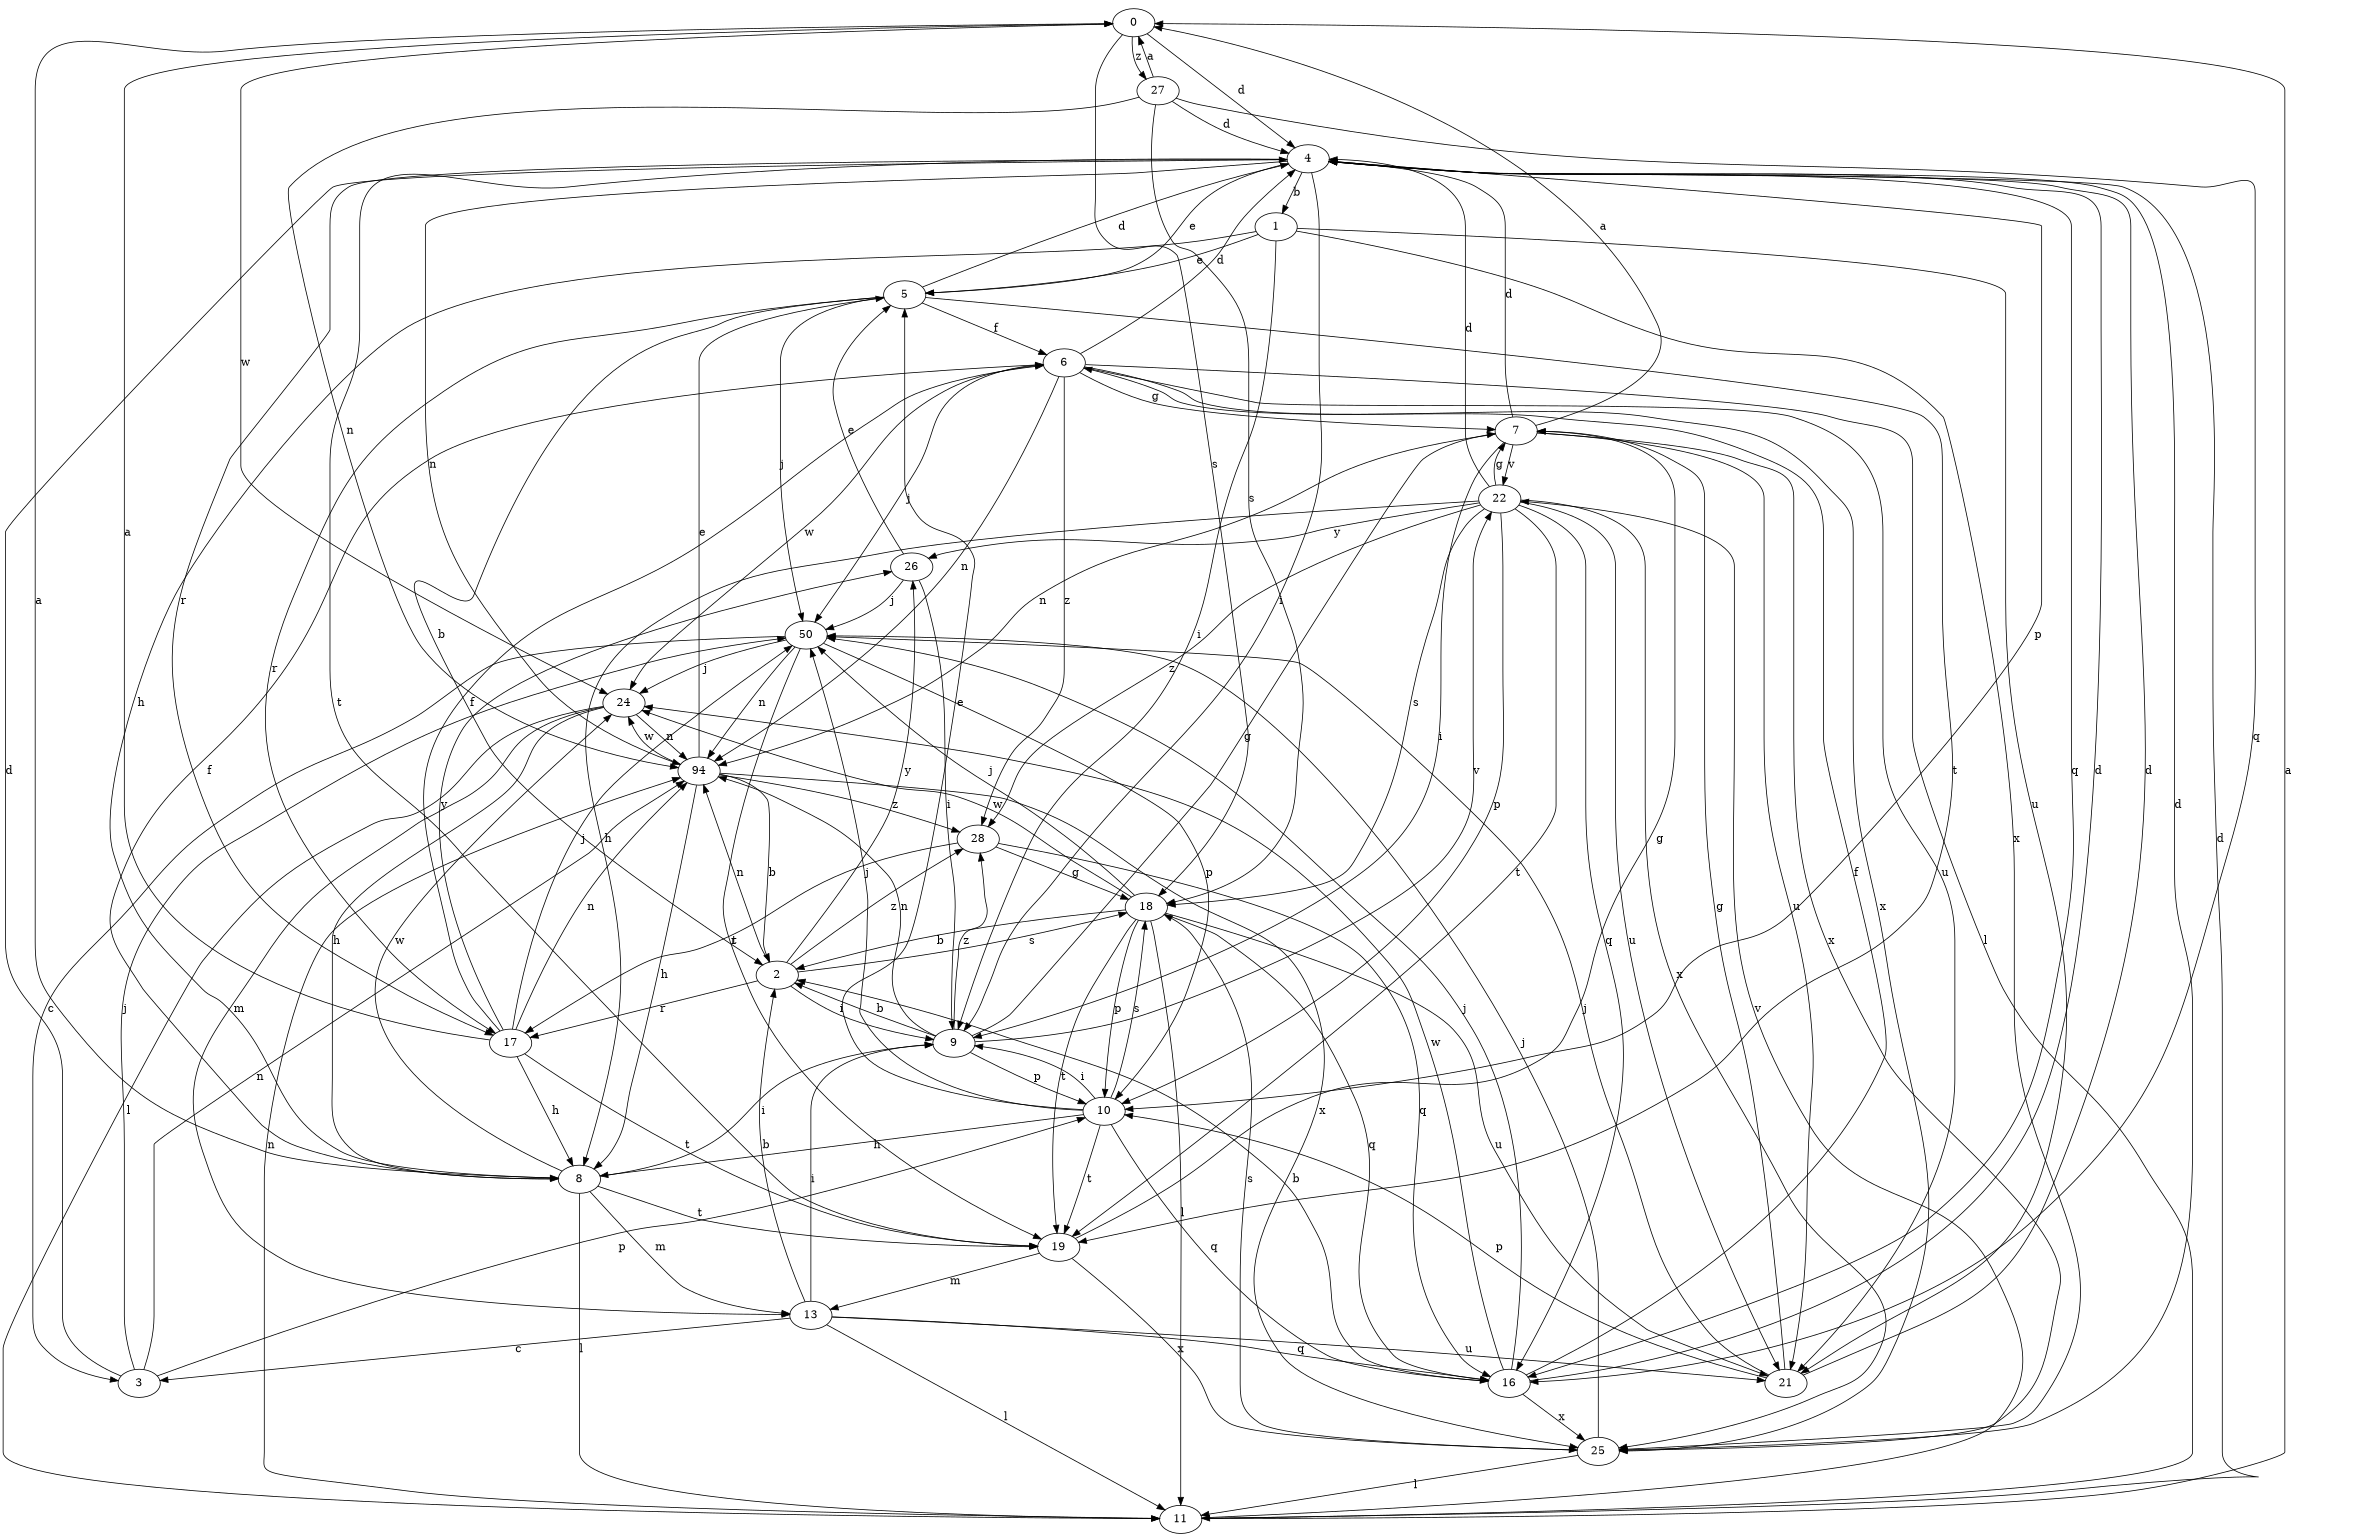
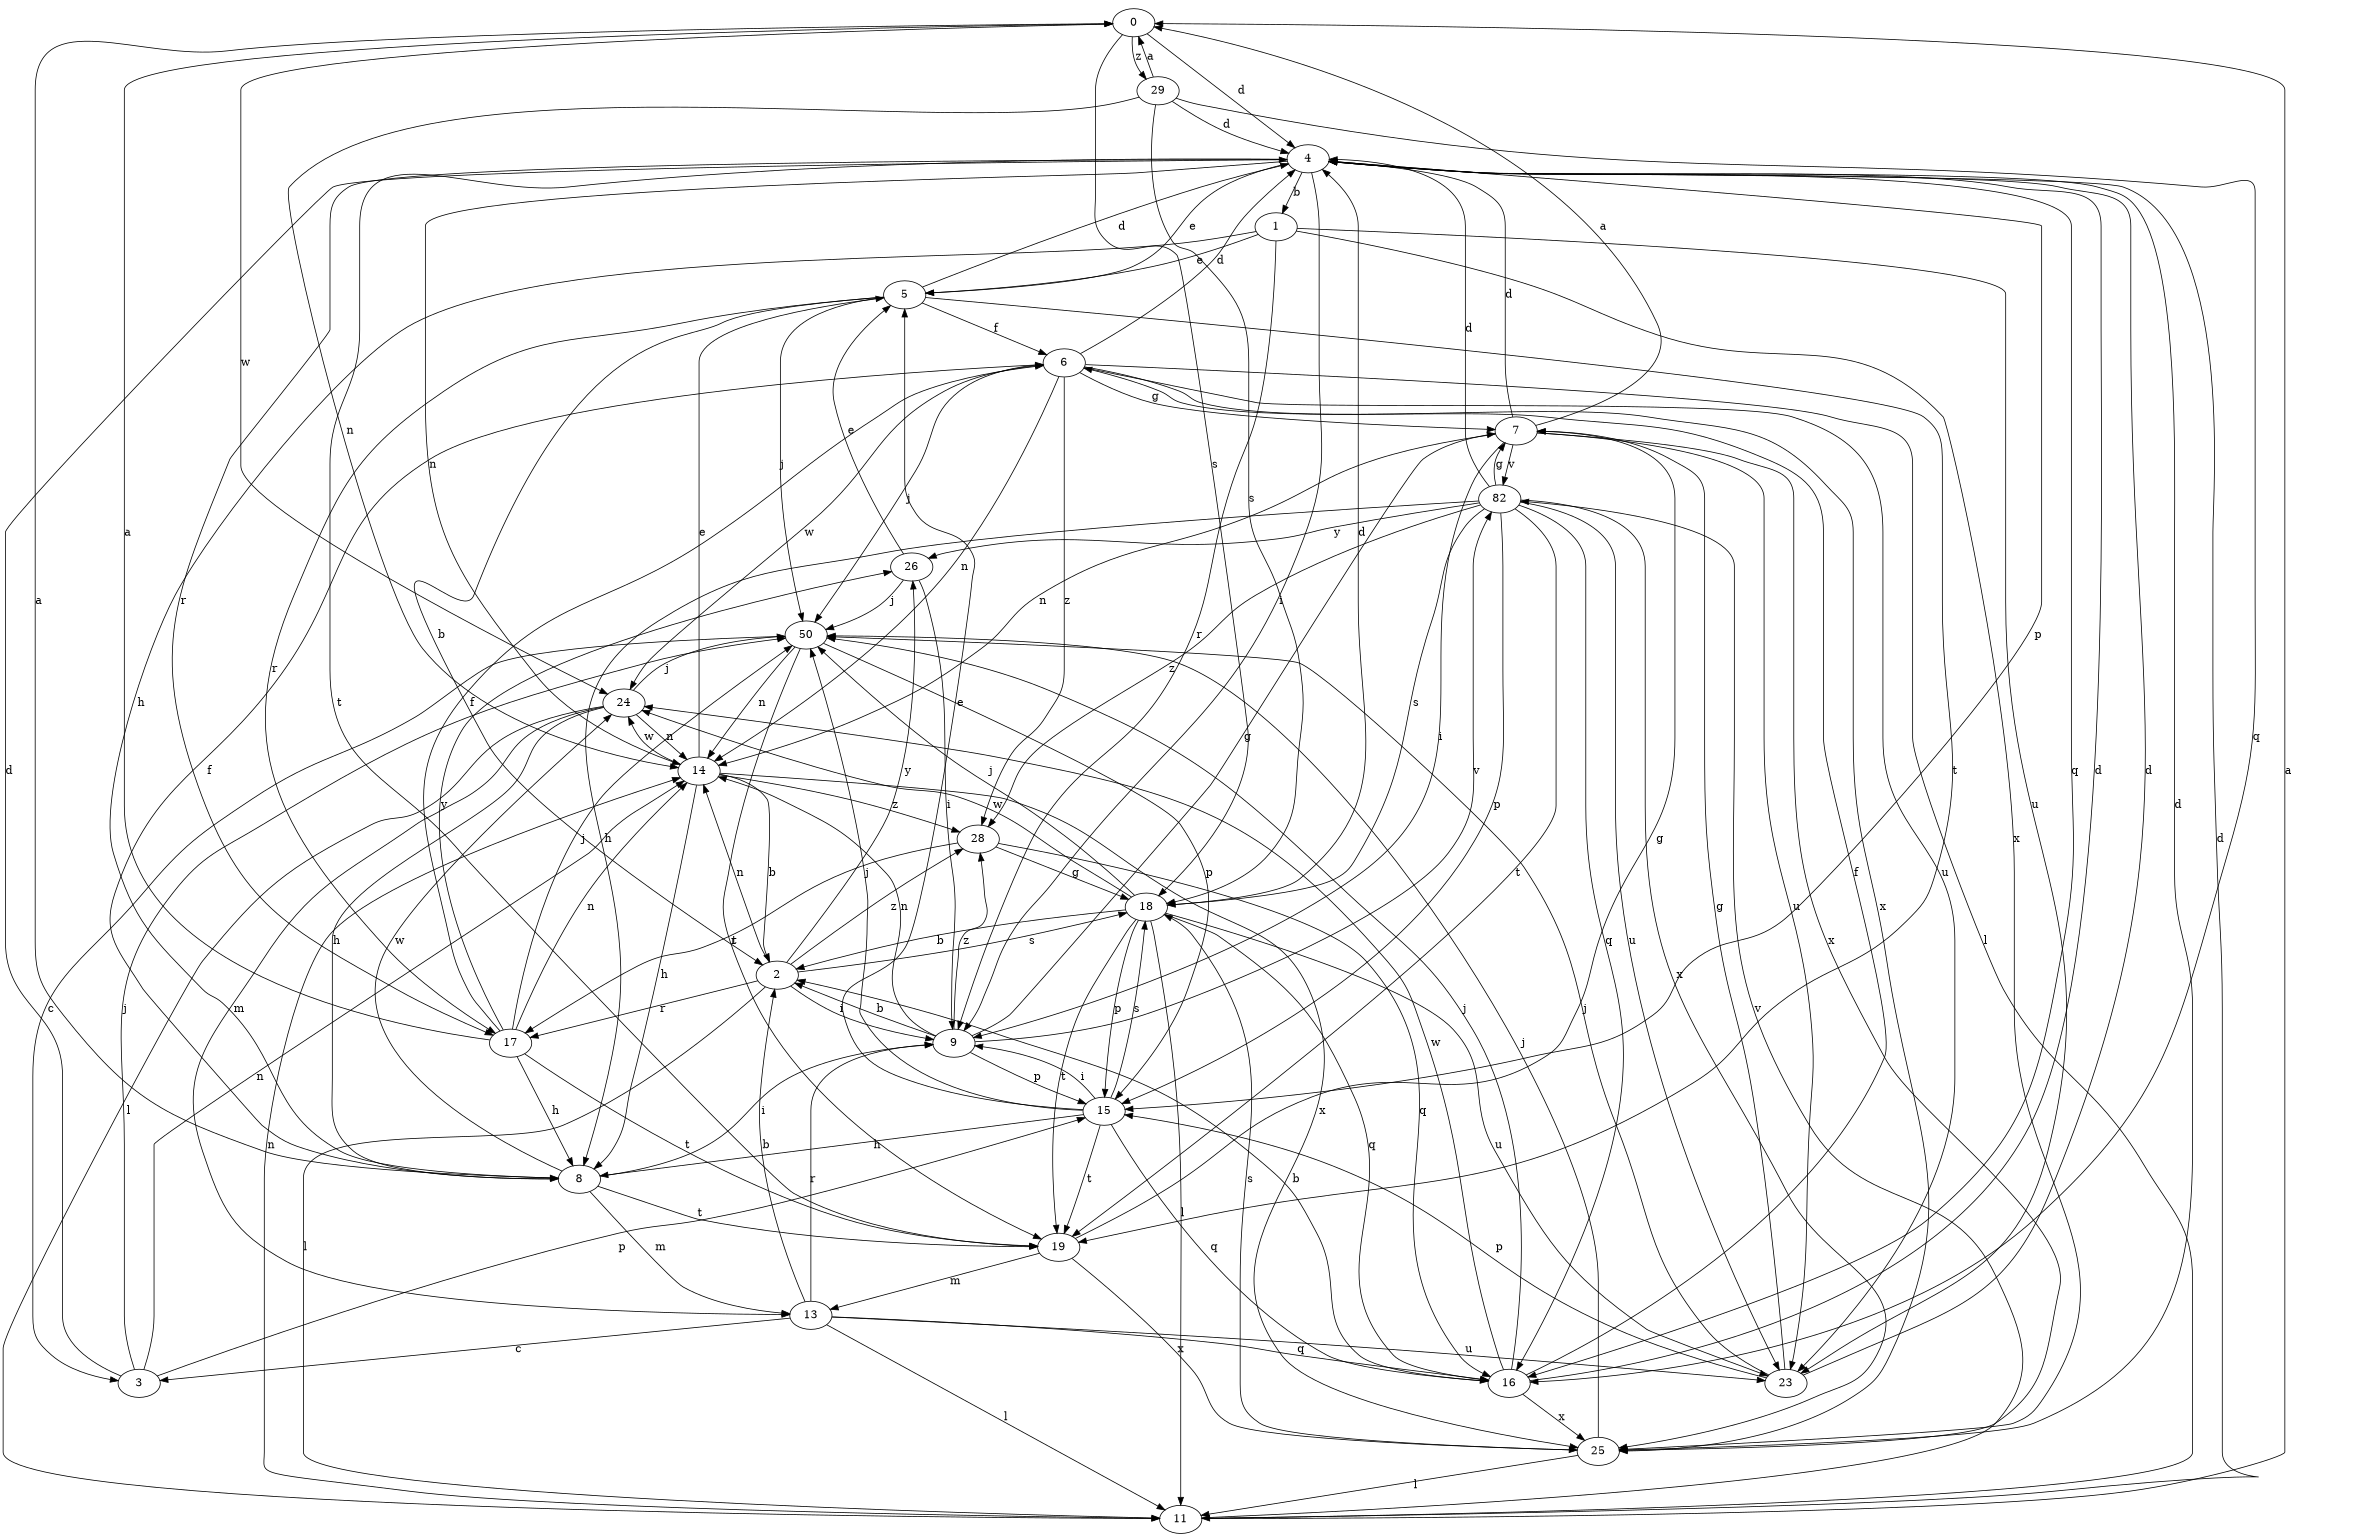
(1158, 91) -> (1158, 91)
(1500, 499) -> (1500, 499)
none -> (1358, 601)
(1199, 635) -> (1199, 635)
(715, 659) -> (663, 664)
(699, 771) -> (699, 771)
(1104, 1111) -> (1104, 1111)
(813, 1179) -> (813, 1179)
(1786, 1383) -> (1786, 1383)
(731, 1499) -> (330, 1465)
